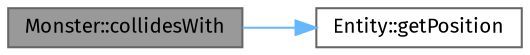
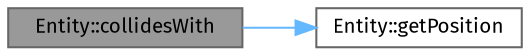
(125, 28) -> (125, 28)
